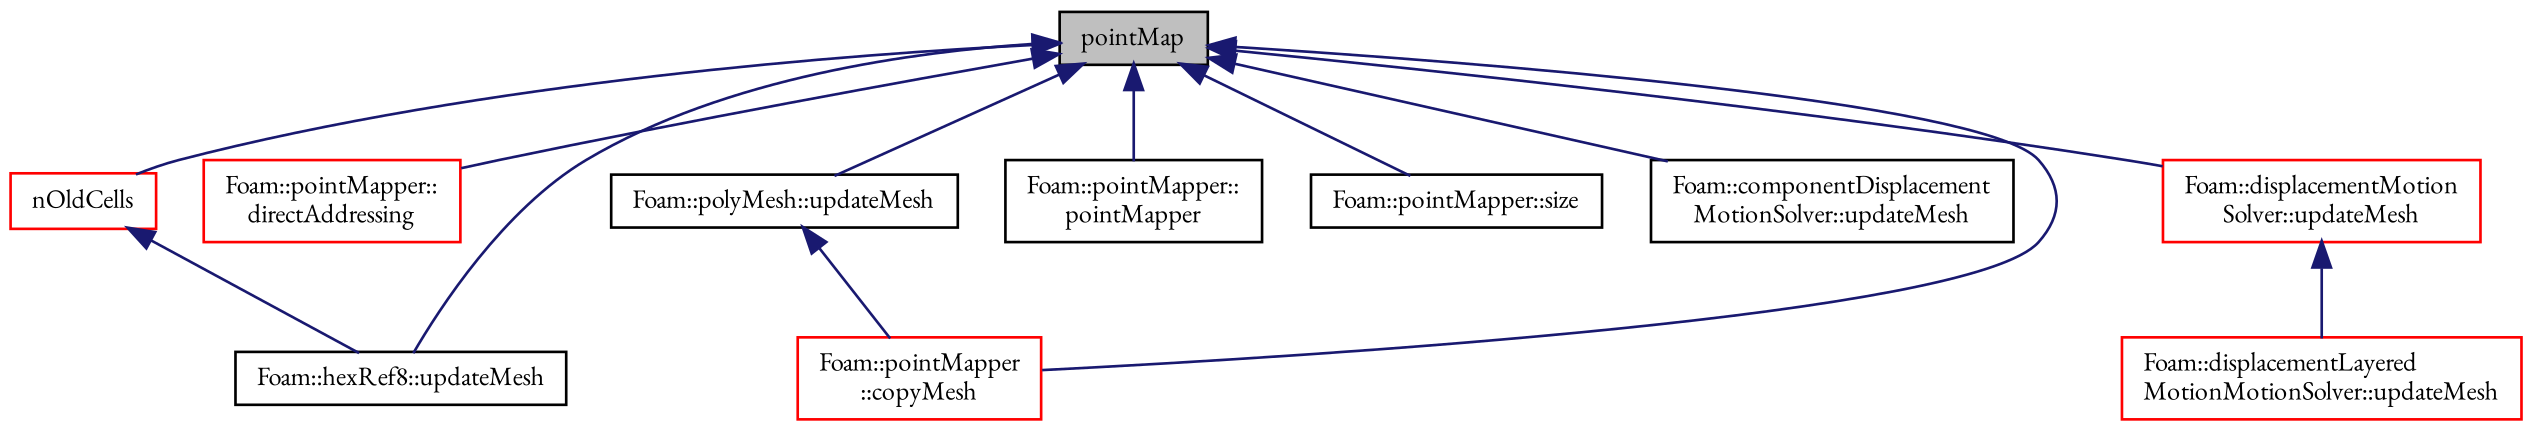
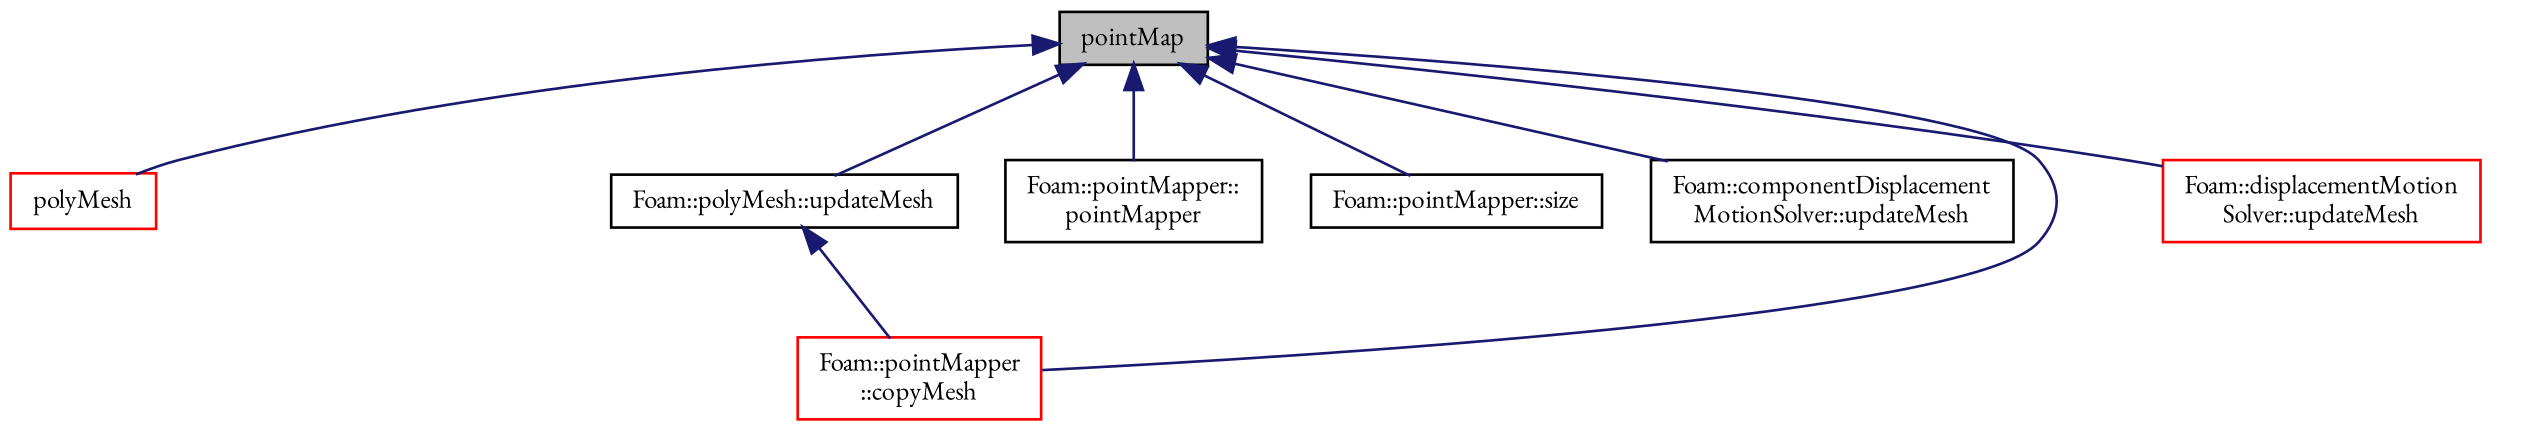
(83, 201) -> (83, 201)
(332, 201) -> none
(401, 378) -> none
(2322, 378) -> none
